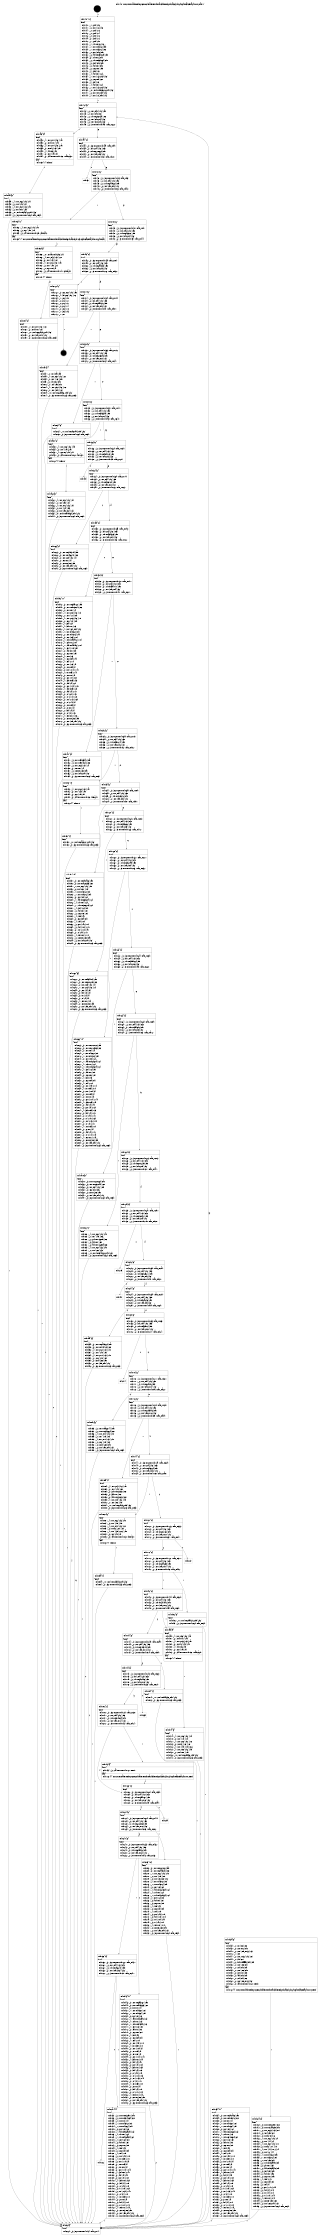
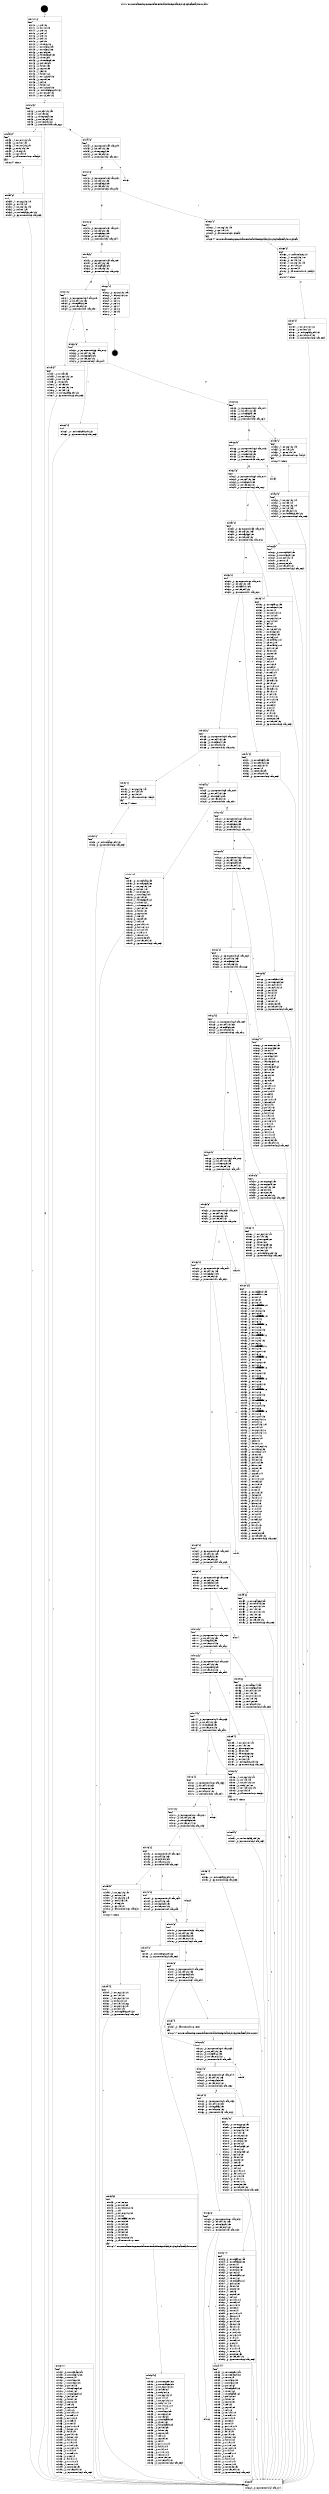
none -> (258, 1413)
(142, 1700) -> (187, 1912)
